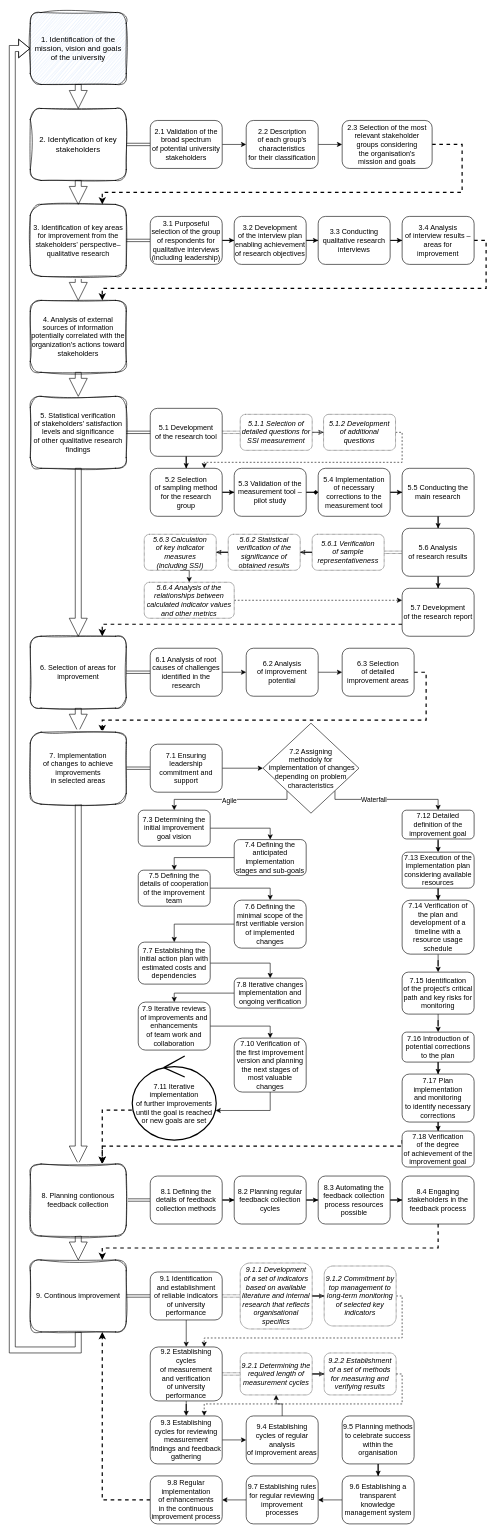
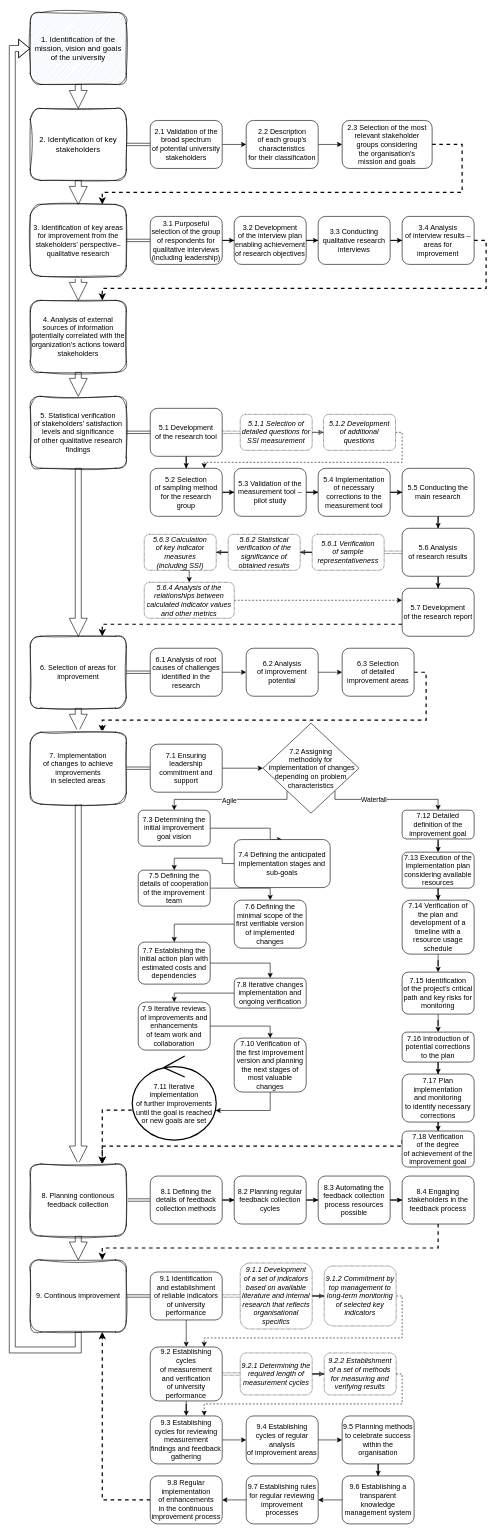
(312, 492) -> (312, 492)
(270, 858) -> (282, 864)
(276, 1401) -> (336, 1440)
